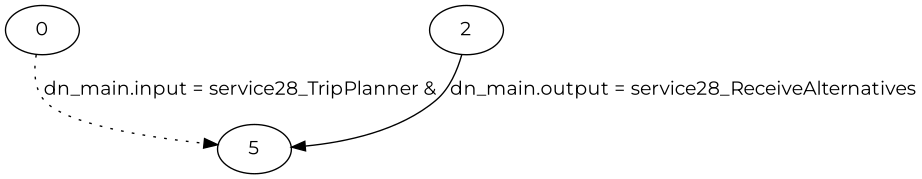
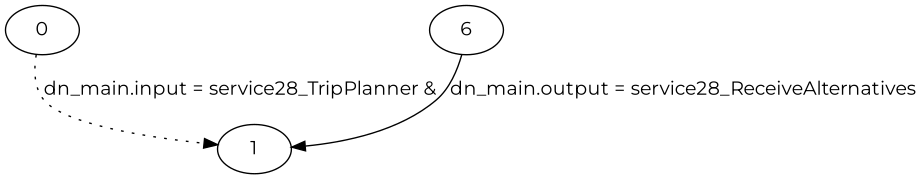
(467, 30) -> (467, 30)
(254, 149) -> (254, 149)
